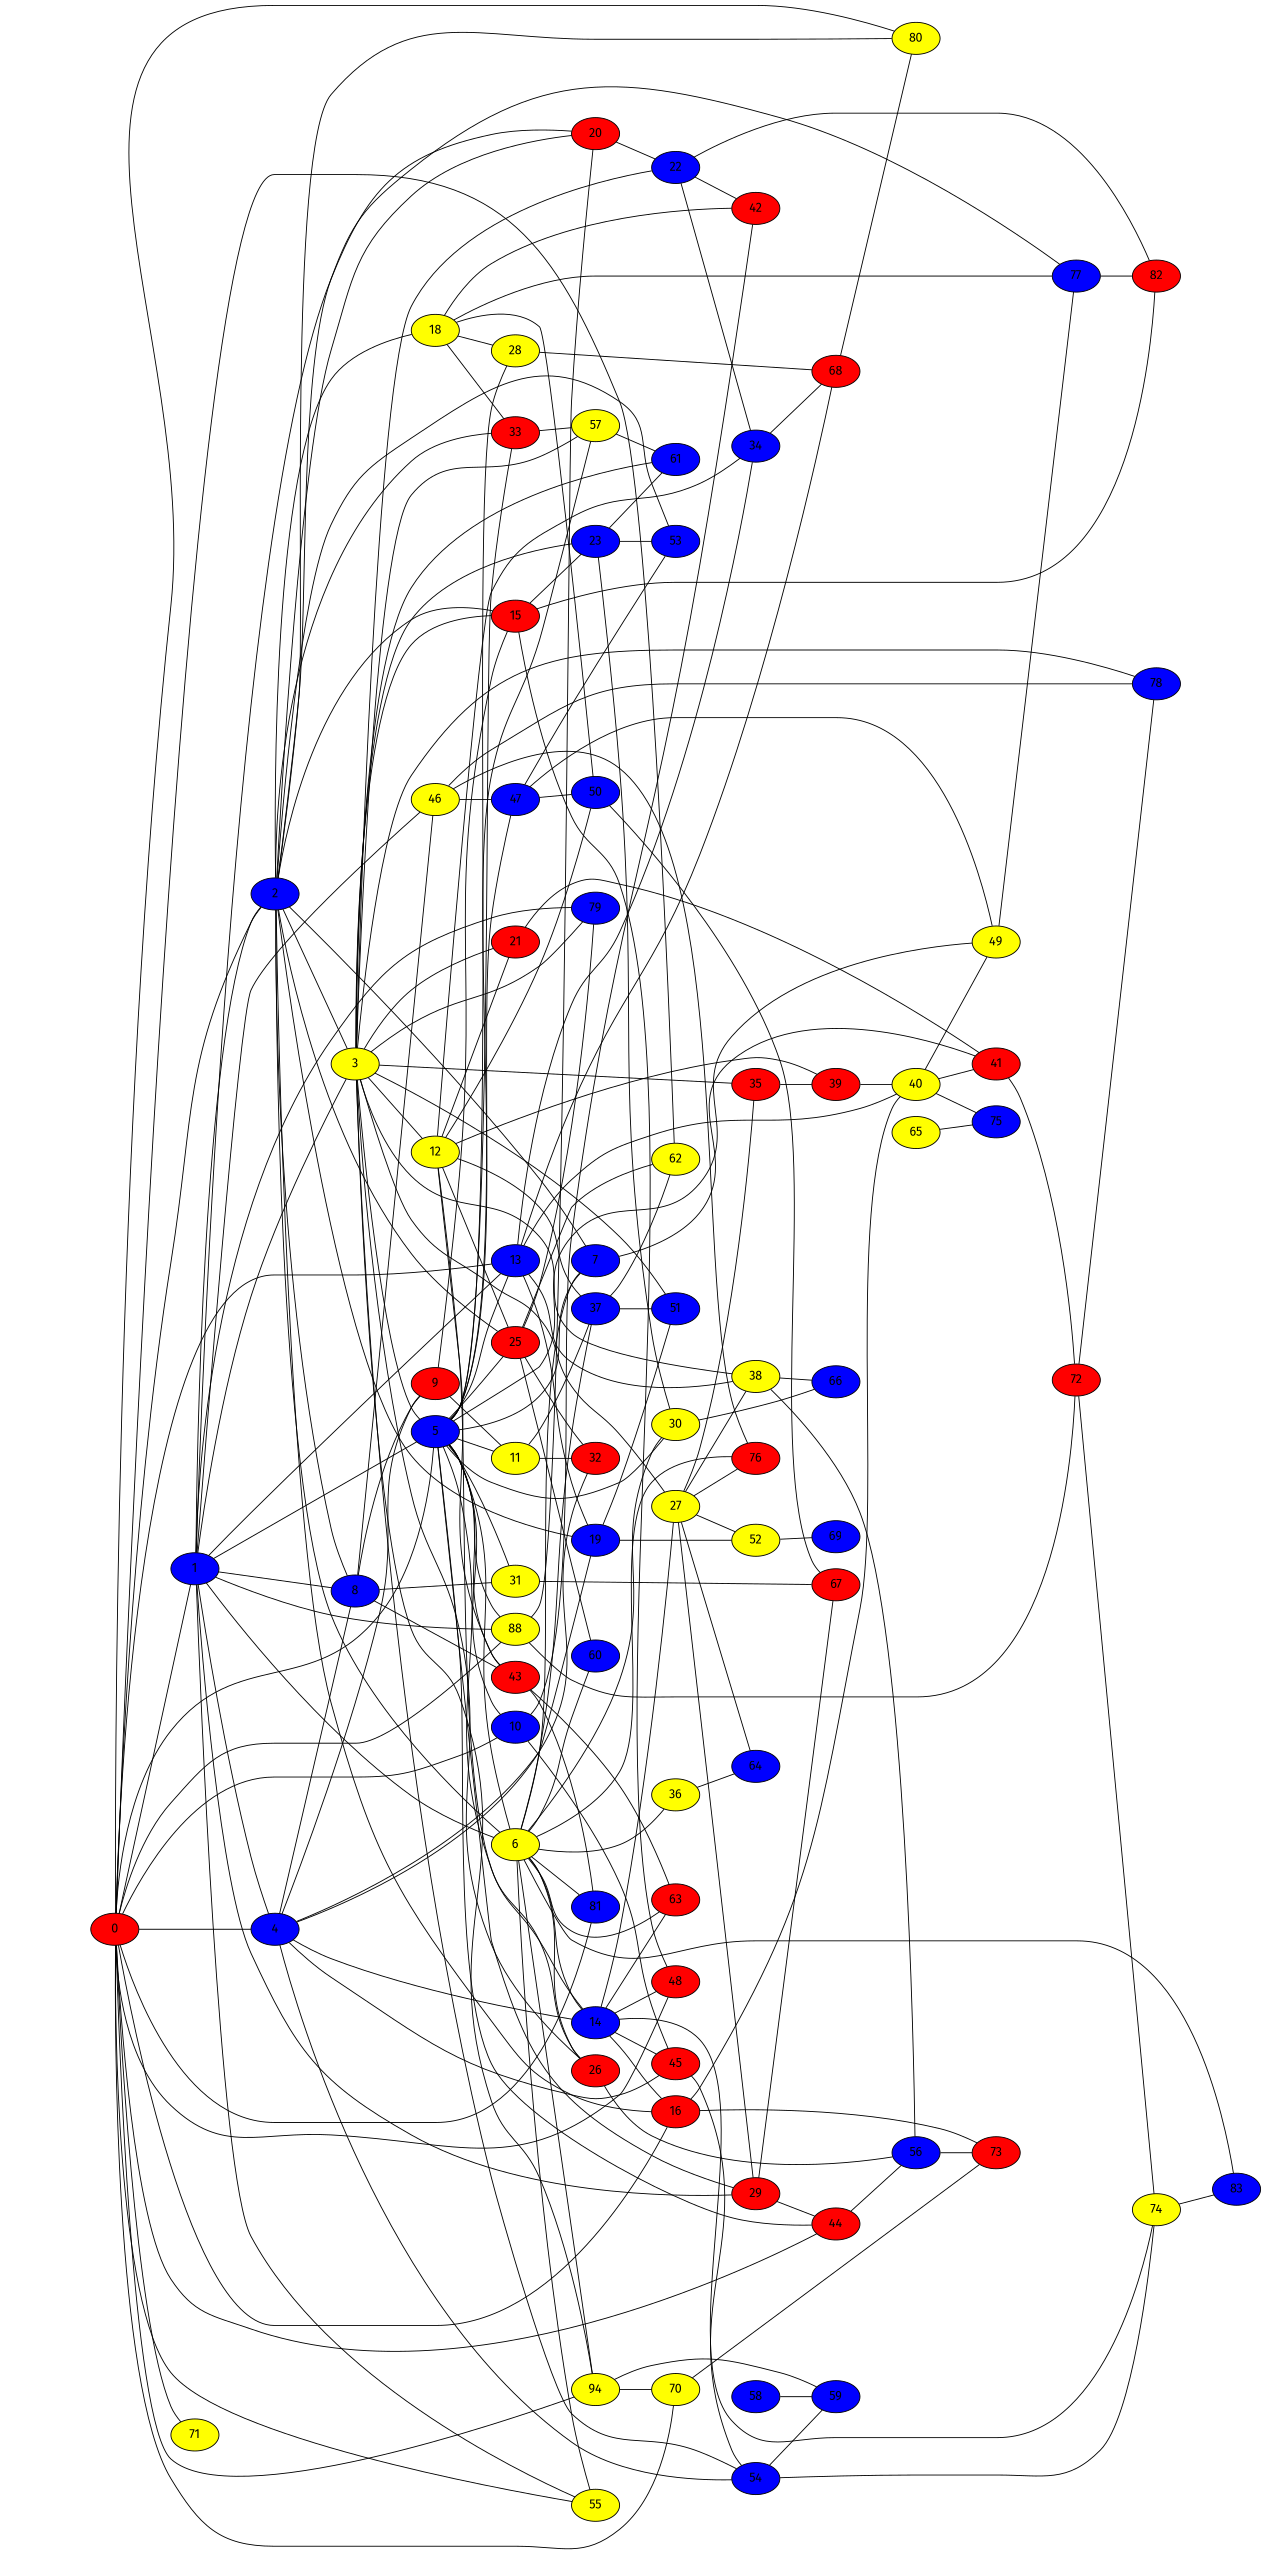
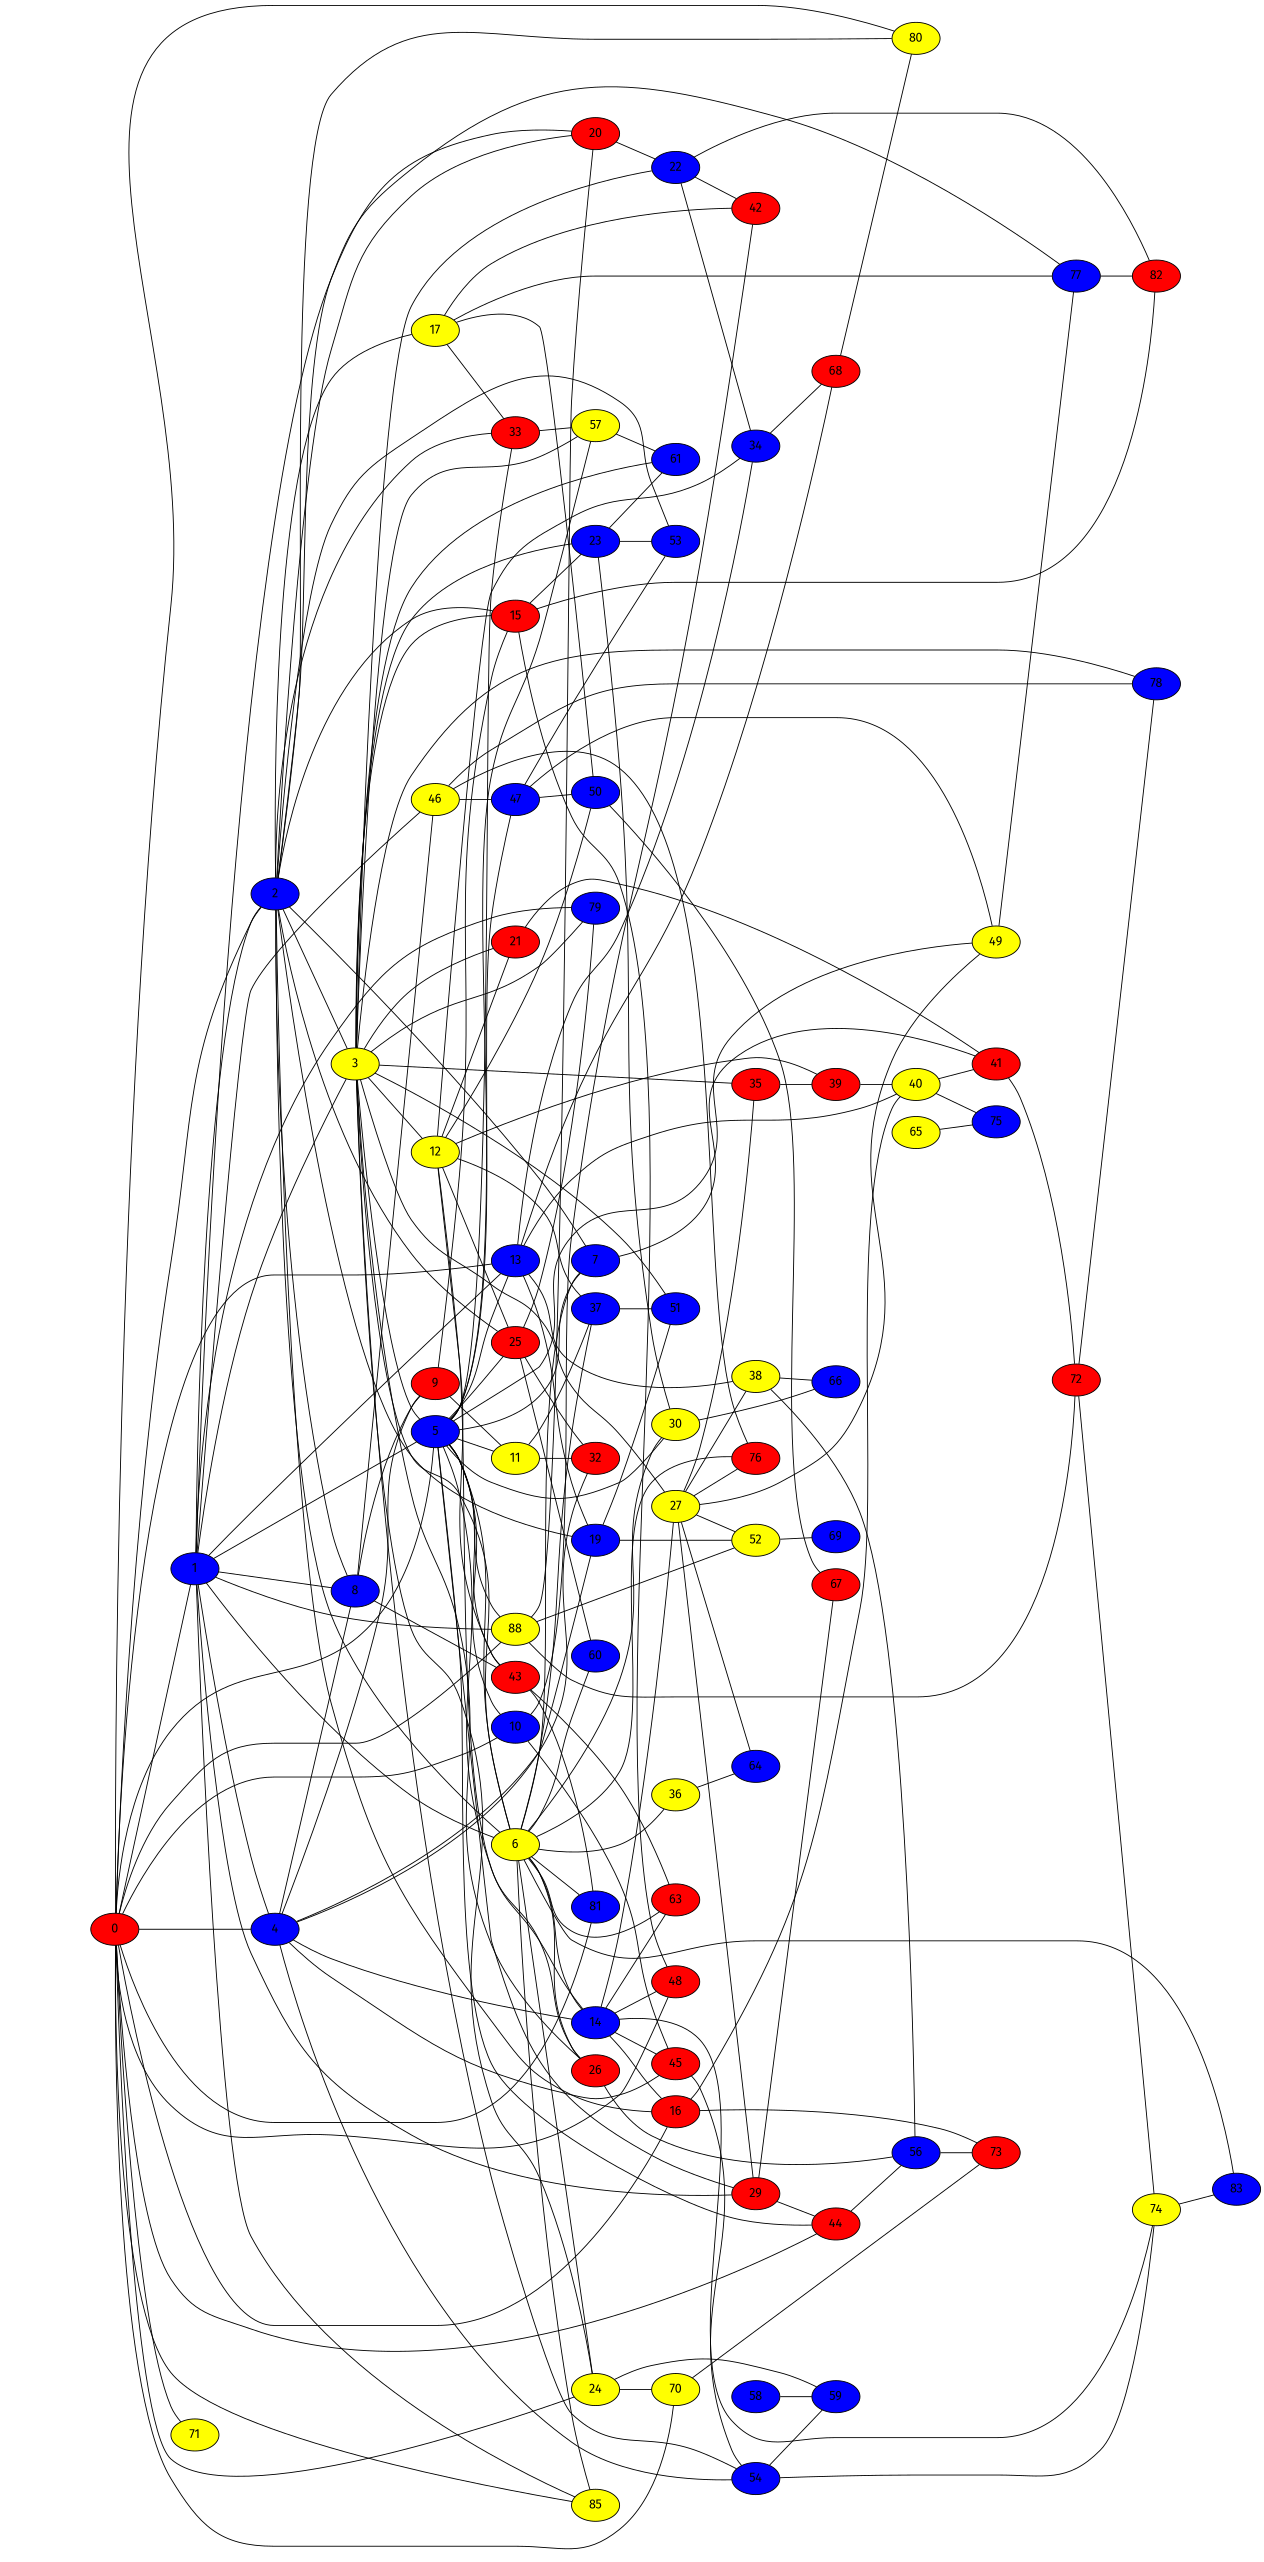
(435, 330) -> (435, 330)
(515, 351) -> none
(956, 1013) -> (882, 1262)
(676, 1159) -> none
(515, 1217) -> (419, 1465)
(515, 1581) -> none
none -> (626, 1588)
(596, 2390) -> (596, 2390)
(596, 2505) -> (596, 2505)
